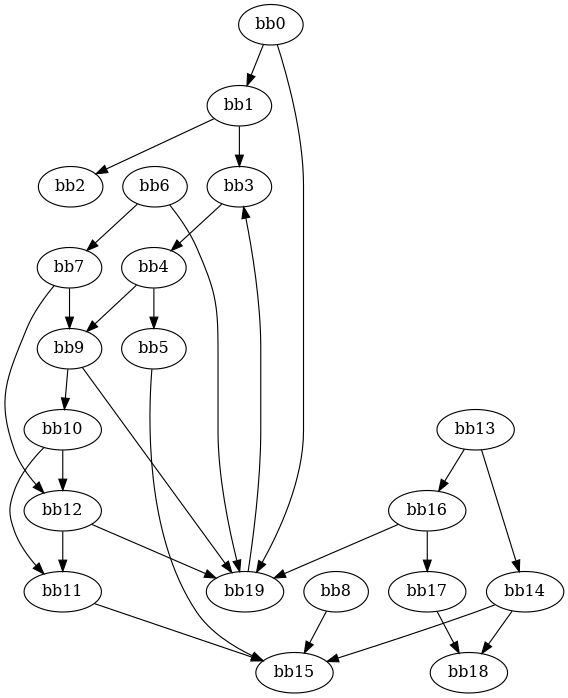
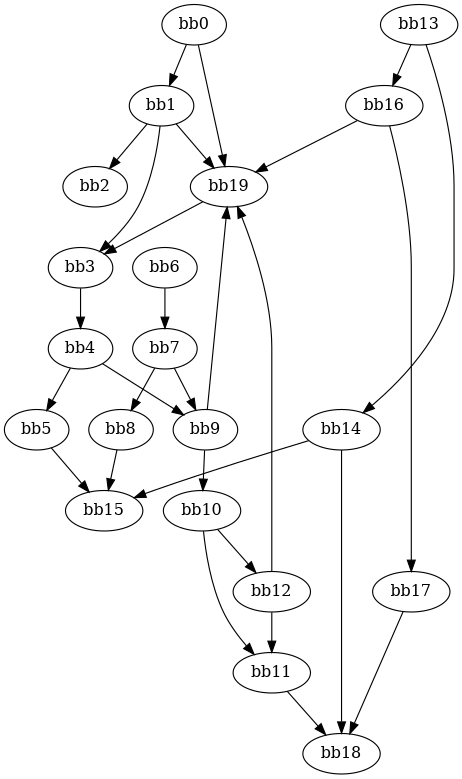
(218, 378) -> (191, 142)
(7, 383) -> (147, 383)
(173, 630) -> (303, 709)
